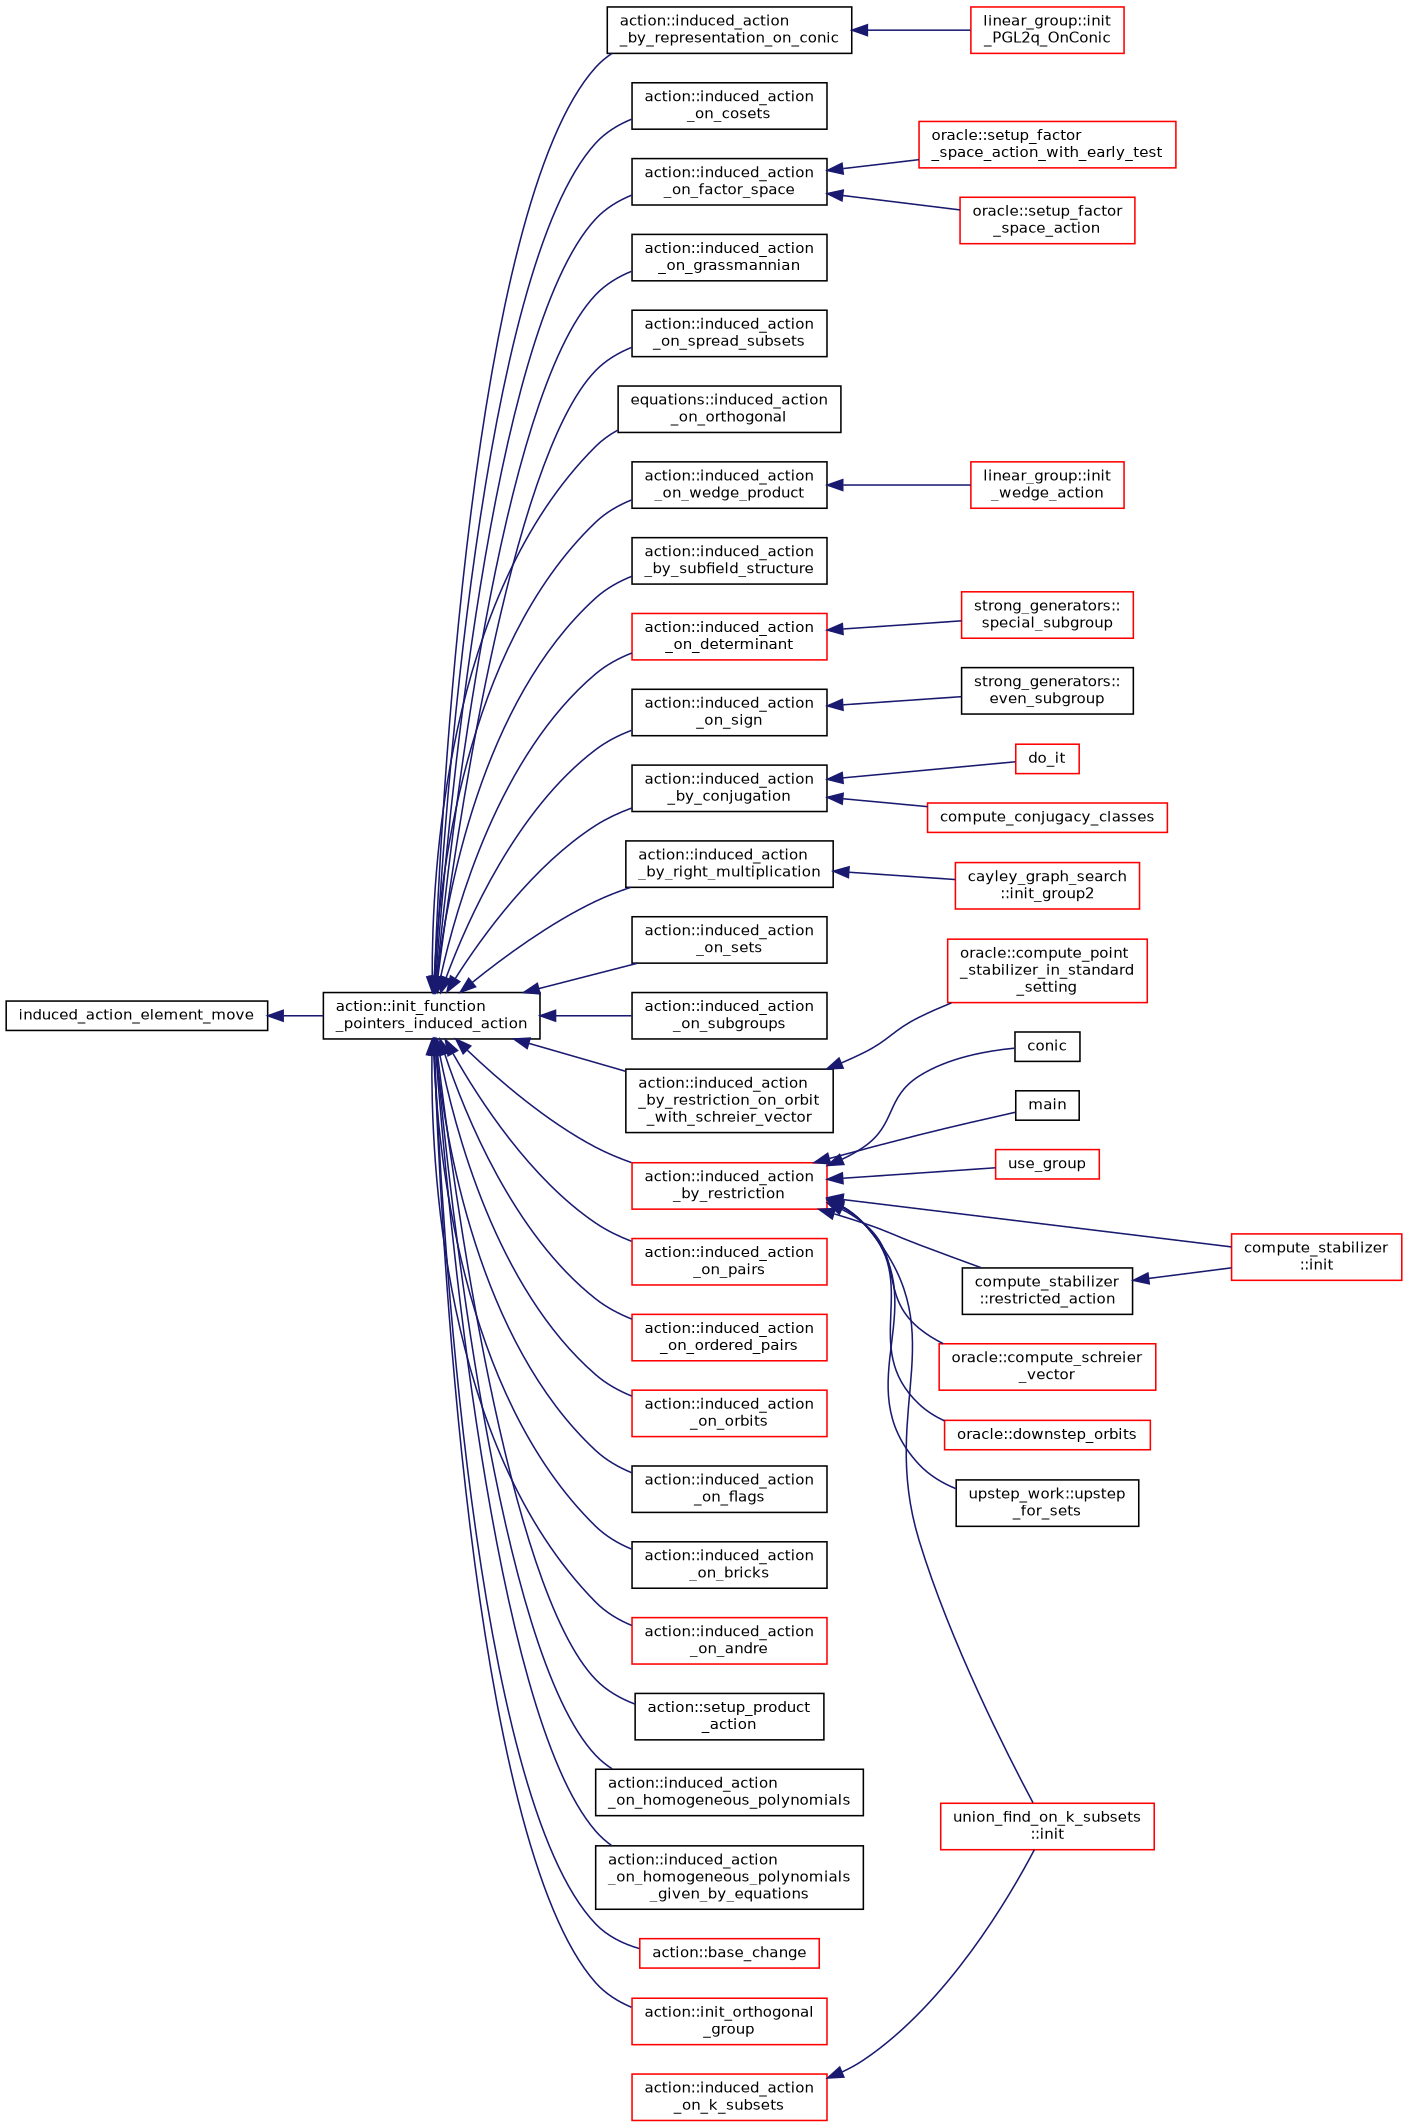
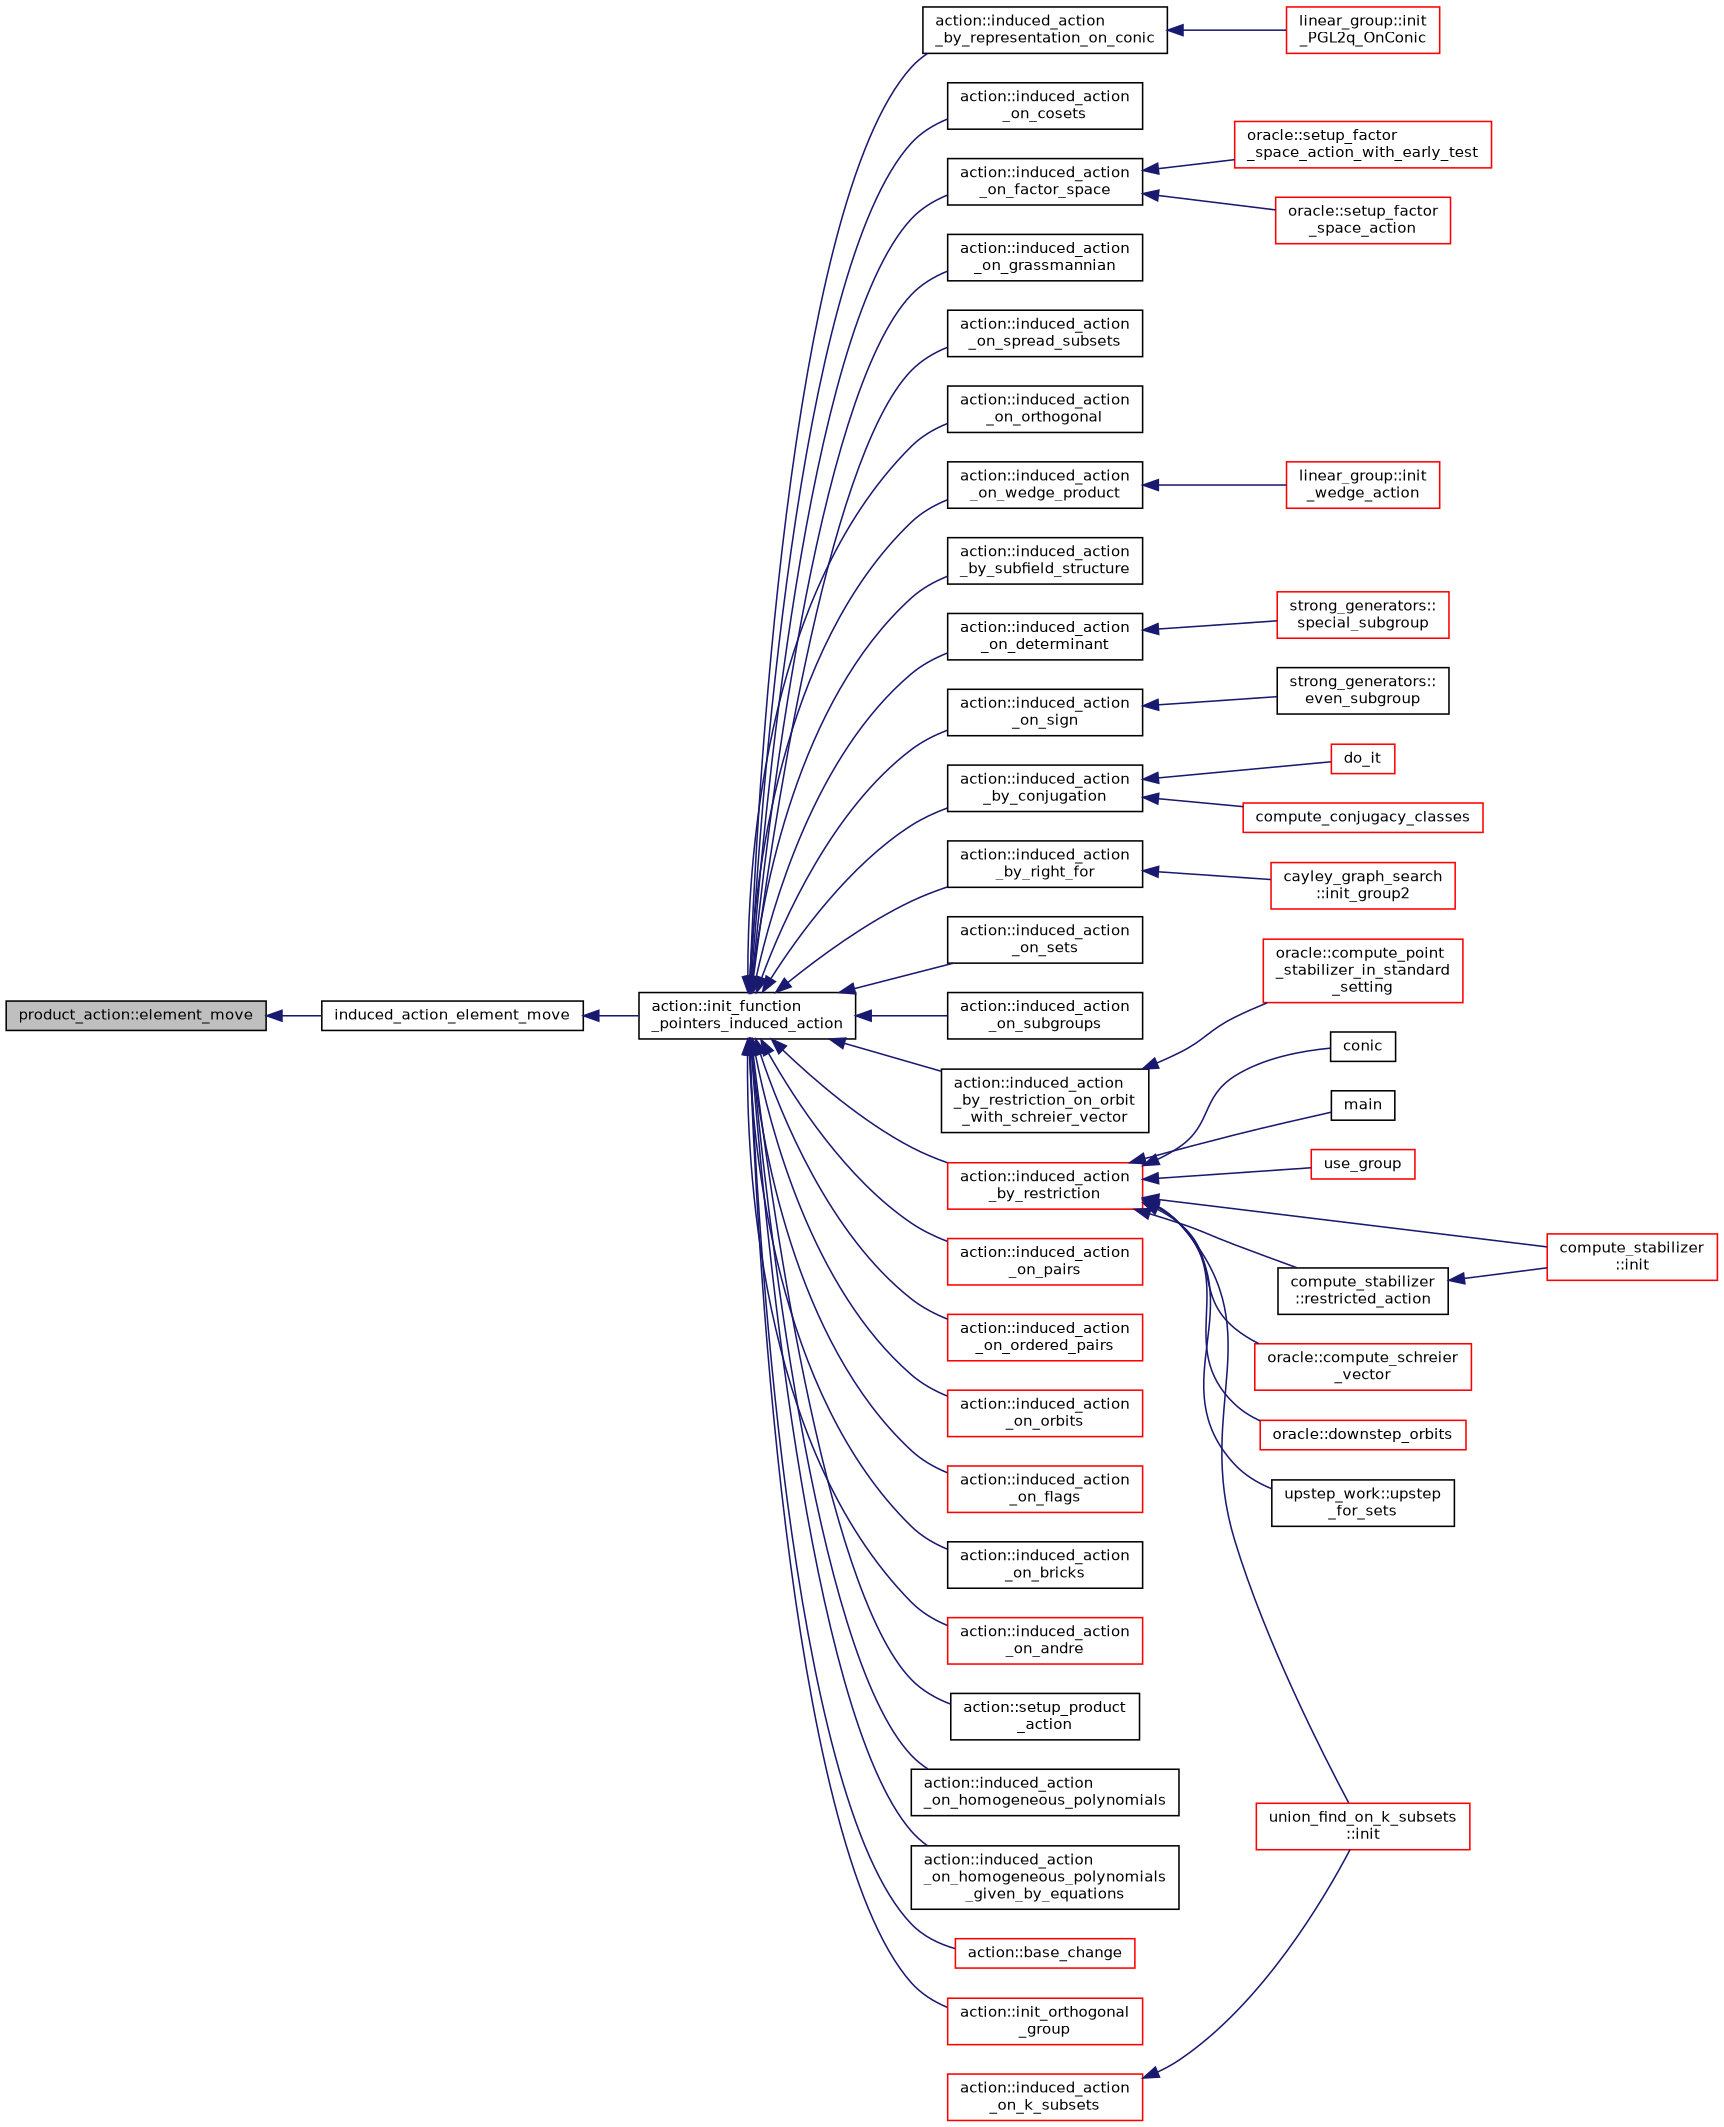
(730, 409) -> (1045, 409)
(730, 637) -> (1045, 637)
(730, 864) -> (1045, 864)
none -> (136, 1016)
(730, 1489) -> (1045, 1489)
